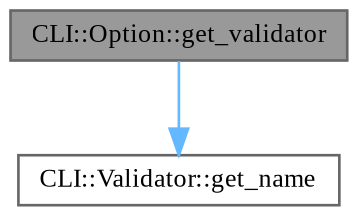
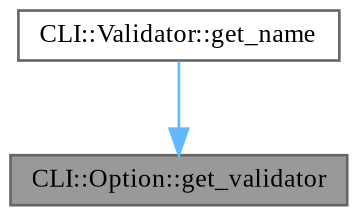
(179, 95) -> (179, 95)
